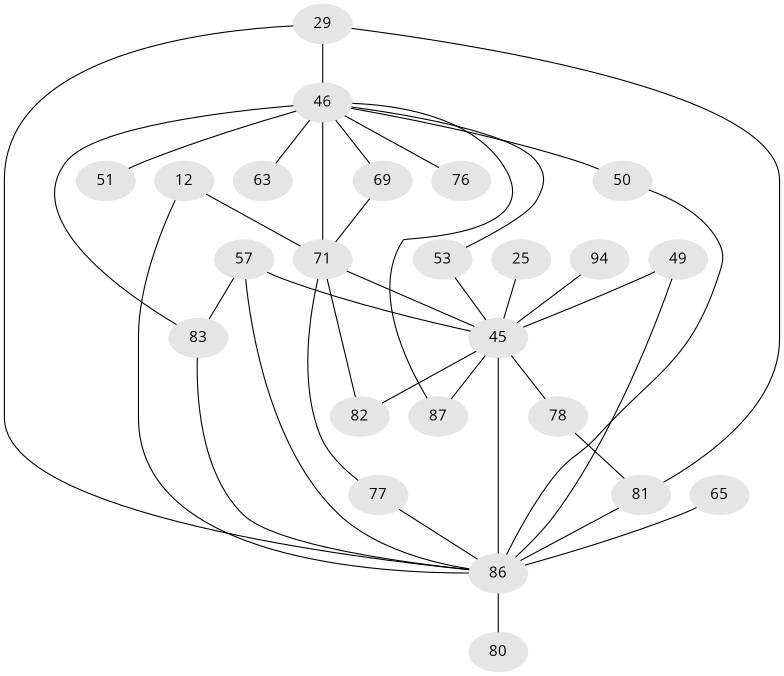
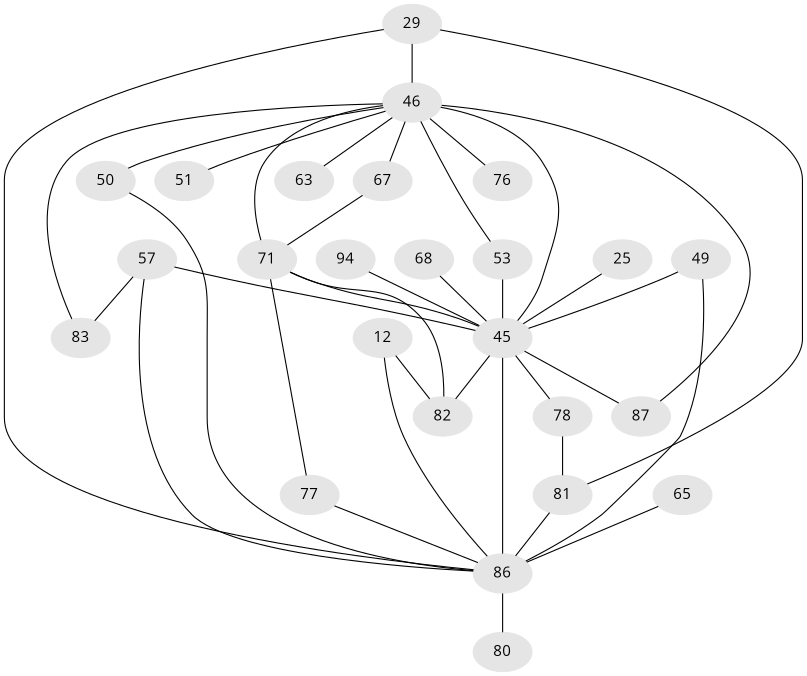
(383, 181) -> (383, 181)
none -> (554, 186)
(253, 220) -> (413, 377)
none -> (424, 259)
(272, 531) -> none
